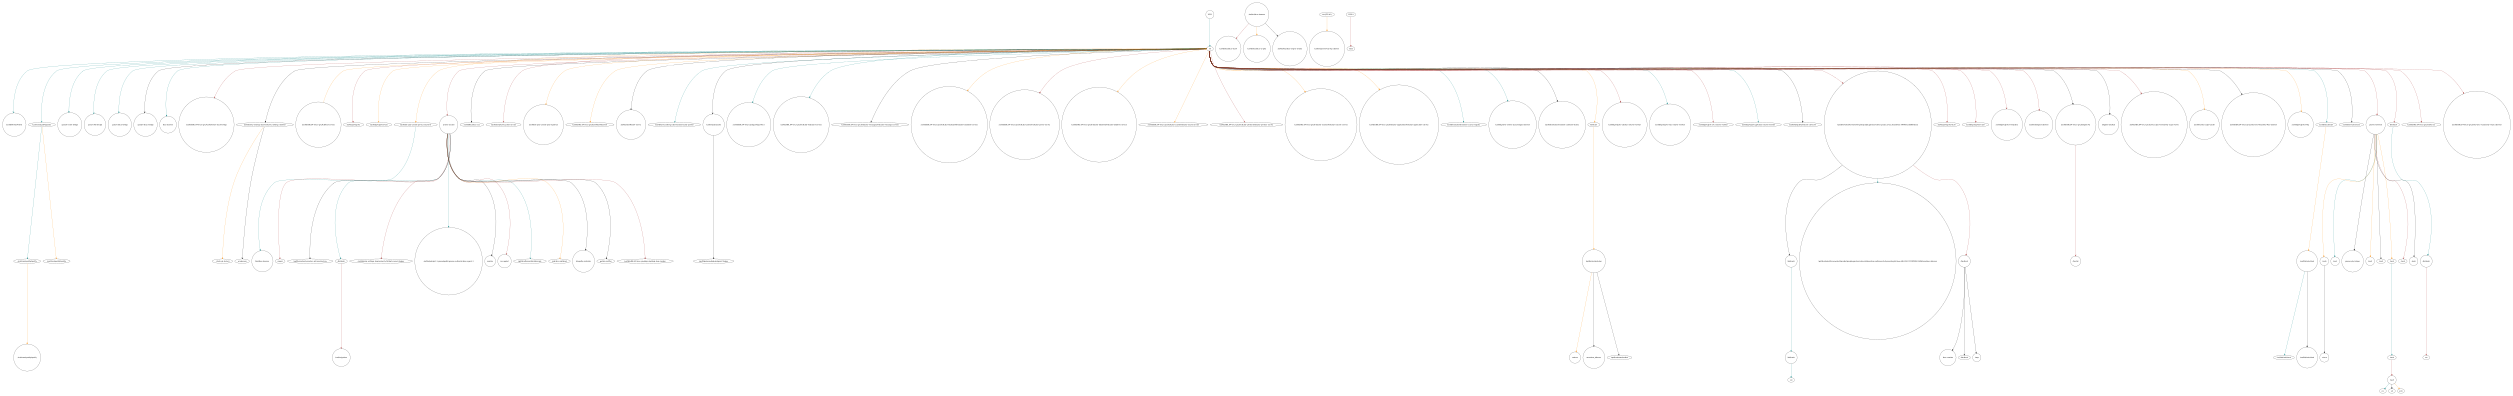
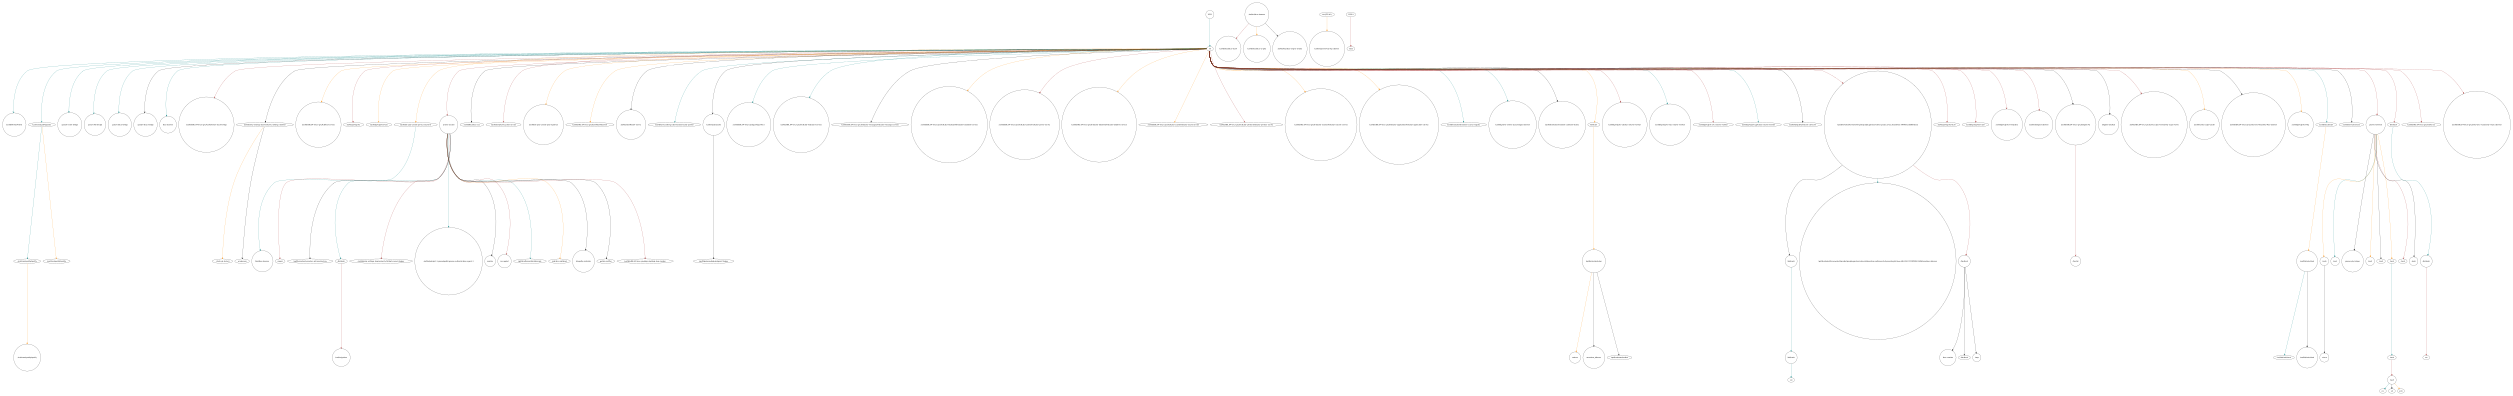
(755, 55) -> (756, 55)
